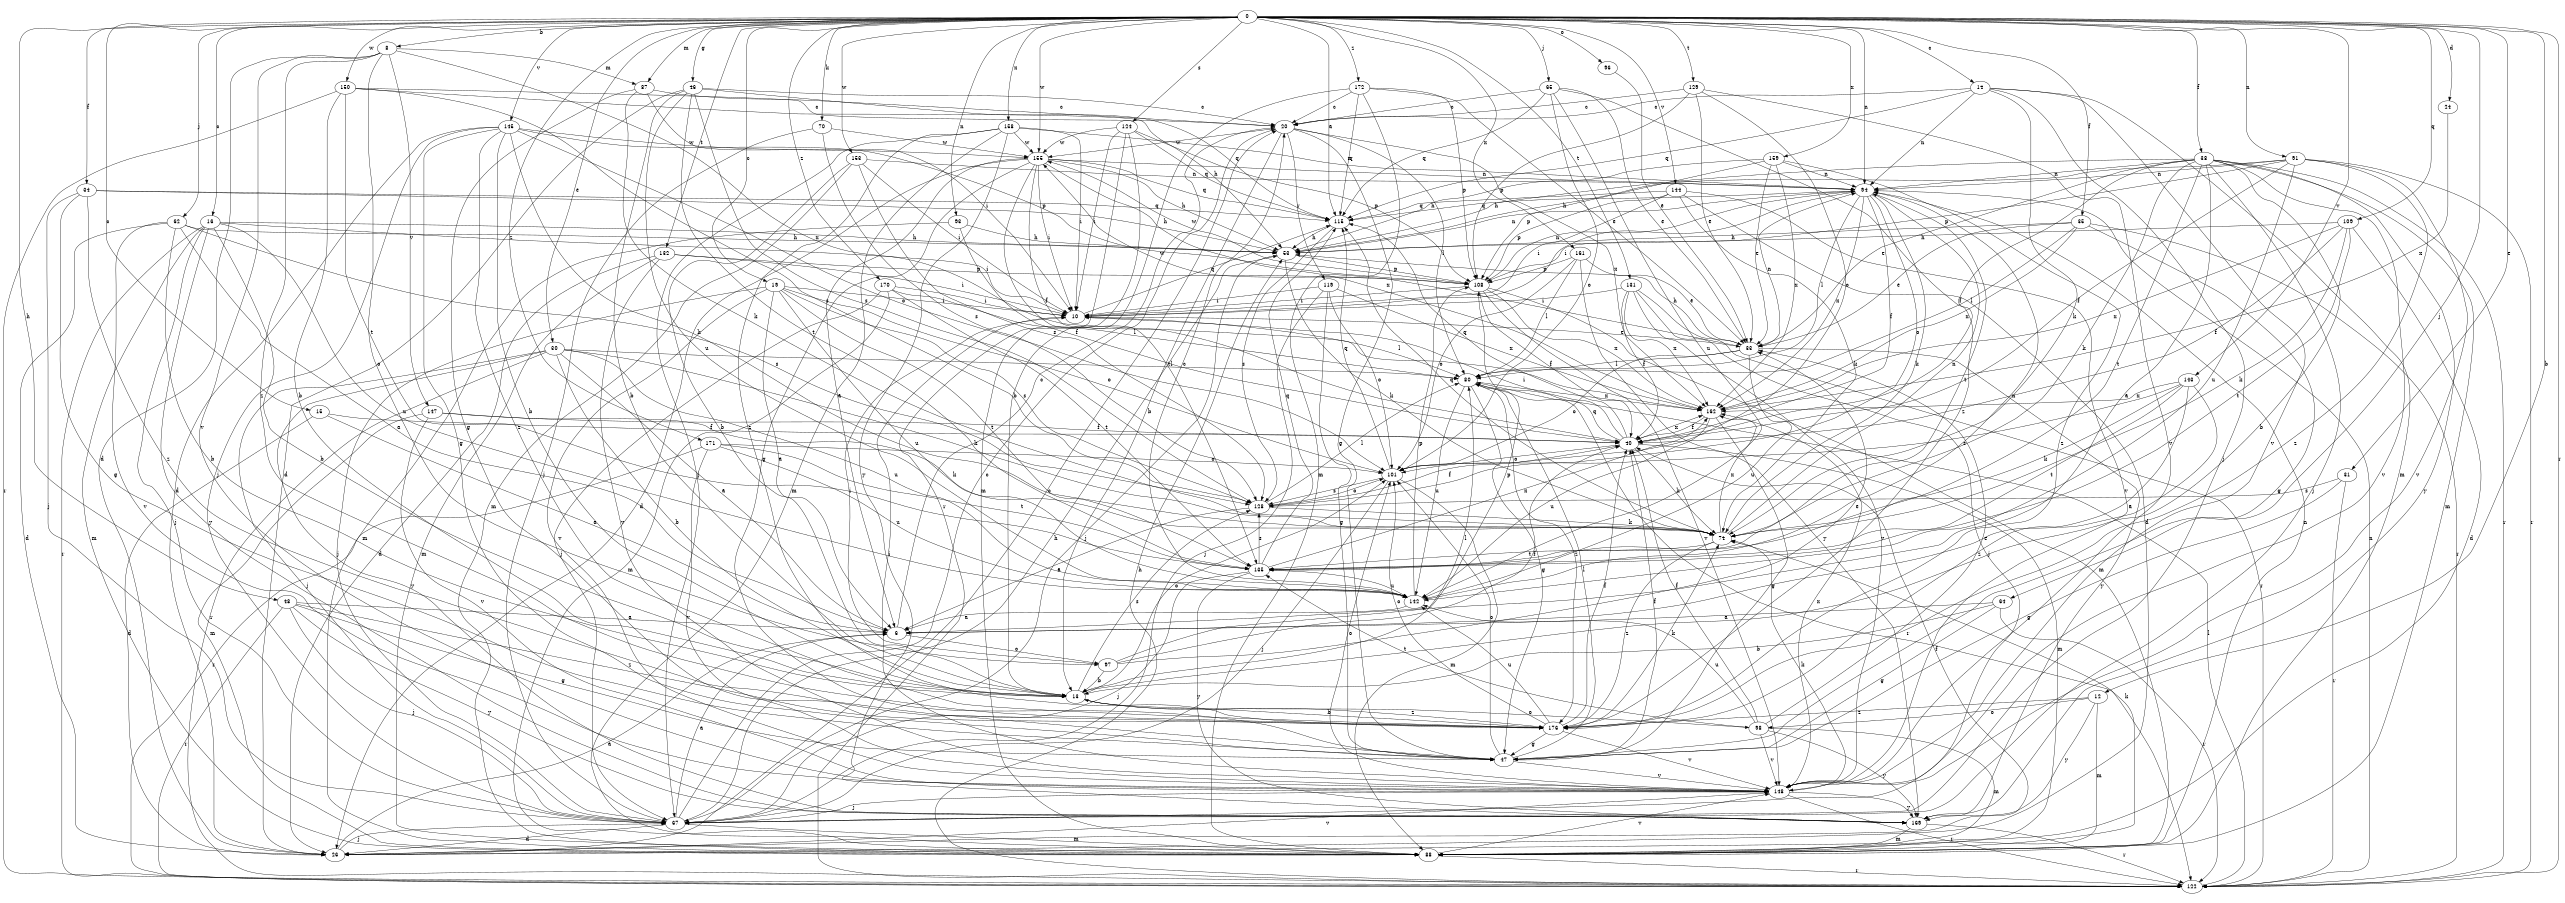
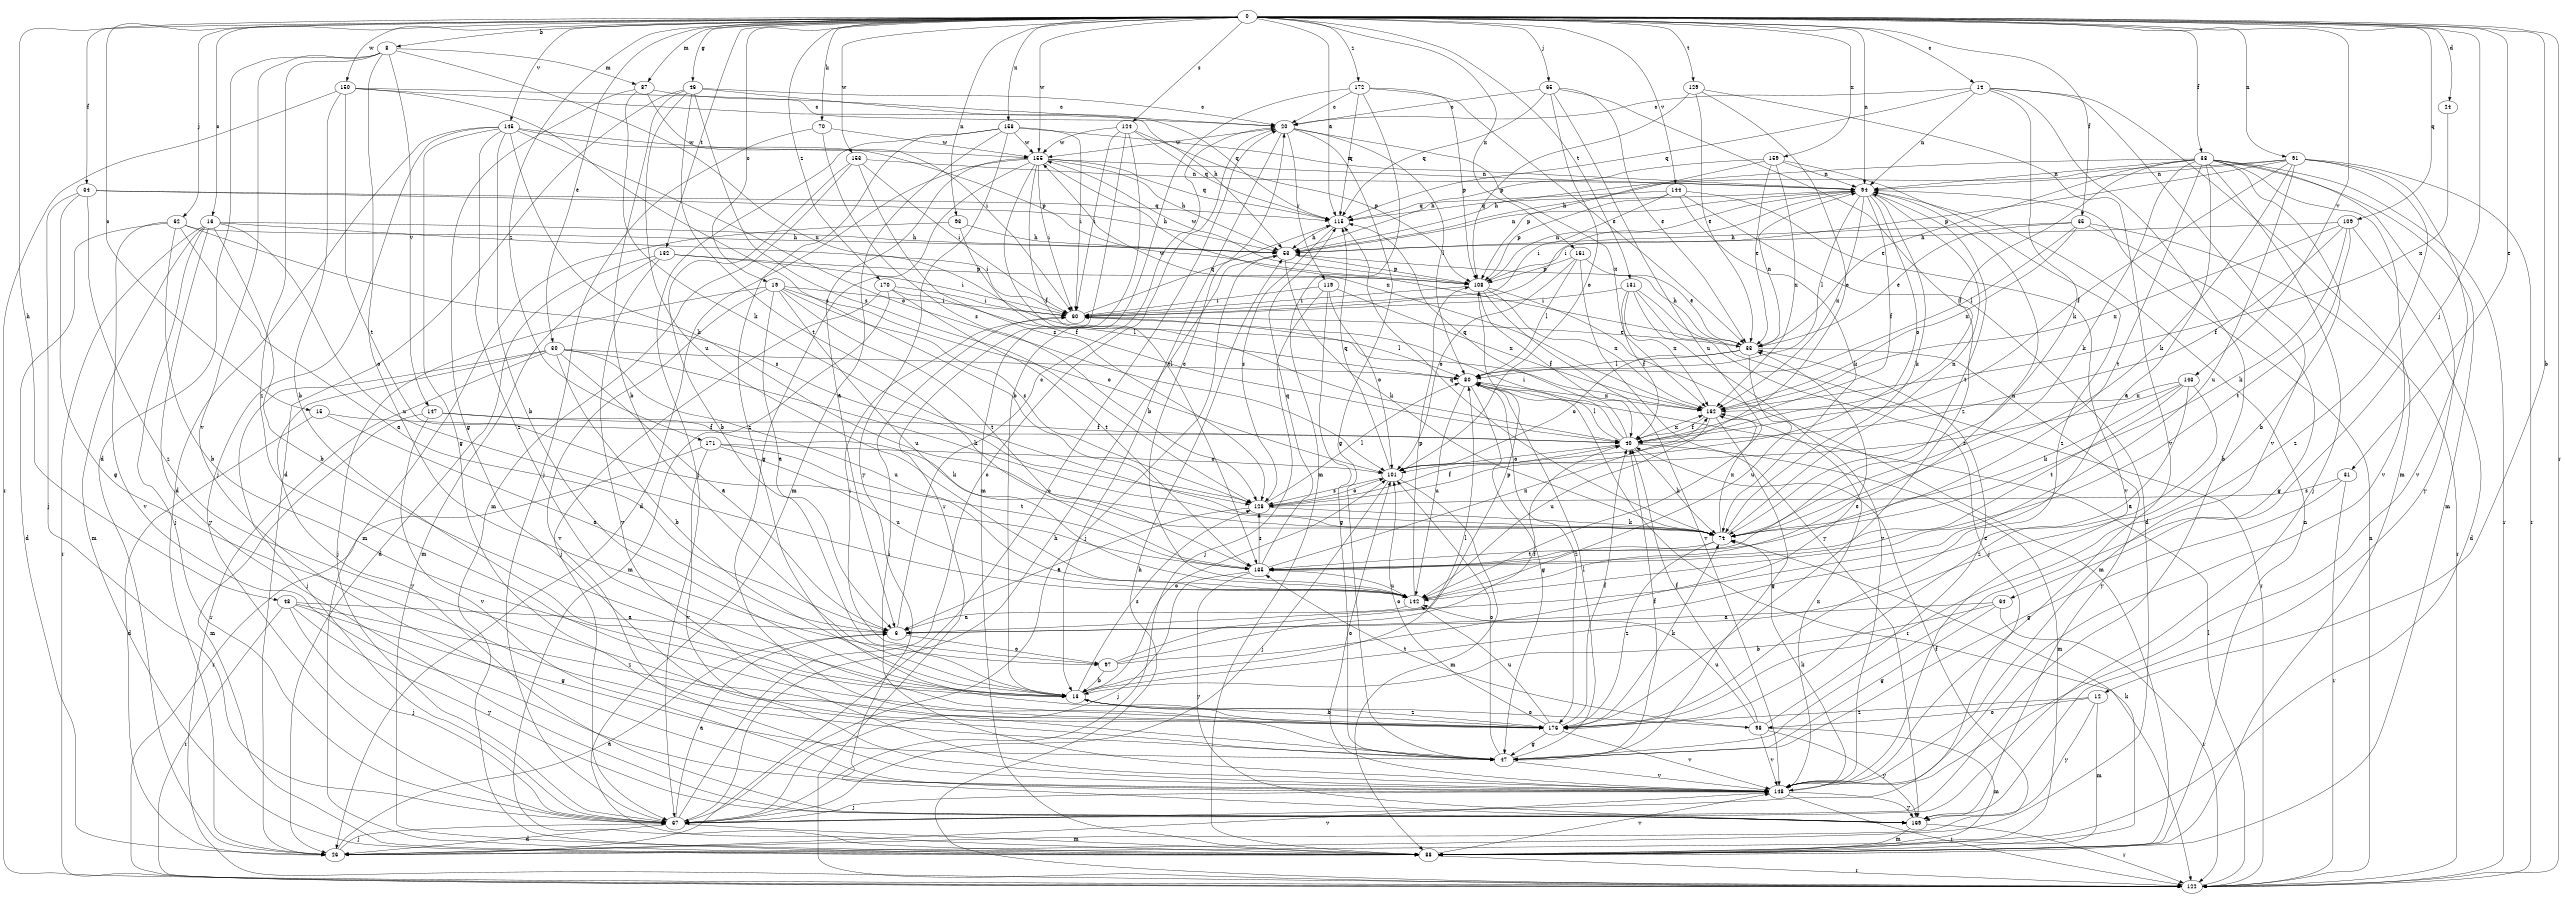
(1608, 68) -> none
(1491, 111) -> none
(1075, 317) -> (1075, 317)
(1595, 412) -> (1595, 412)
none -> (2060, 415)
(2224, 459) -> (2224, 459)
